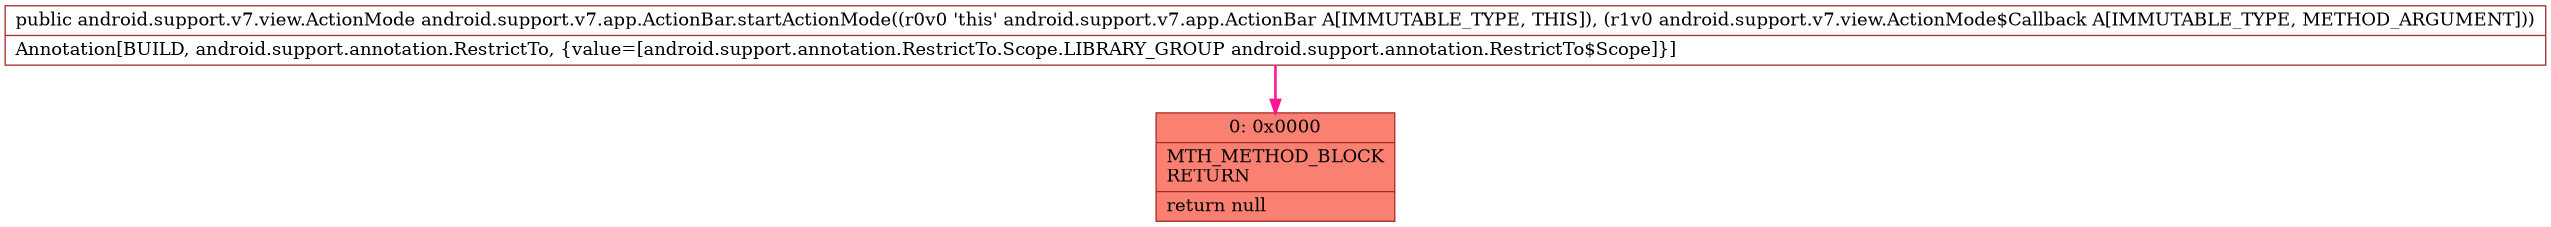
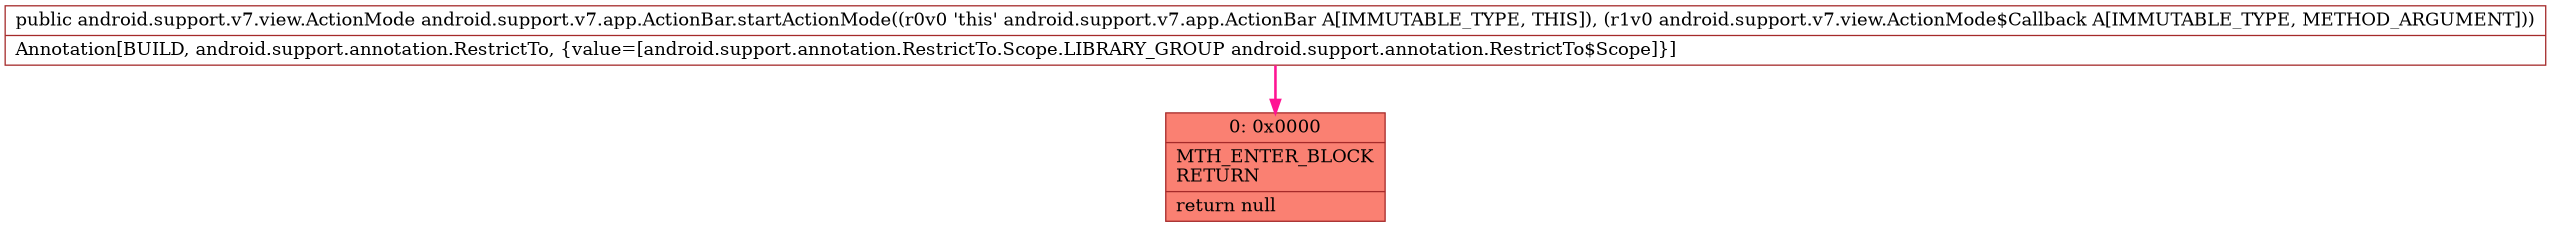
(1275, 157) -> (1275, 157)
